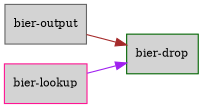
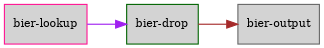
(101, 38) -> (213, 24)
